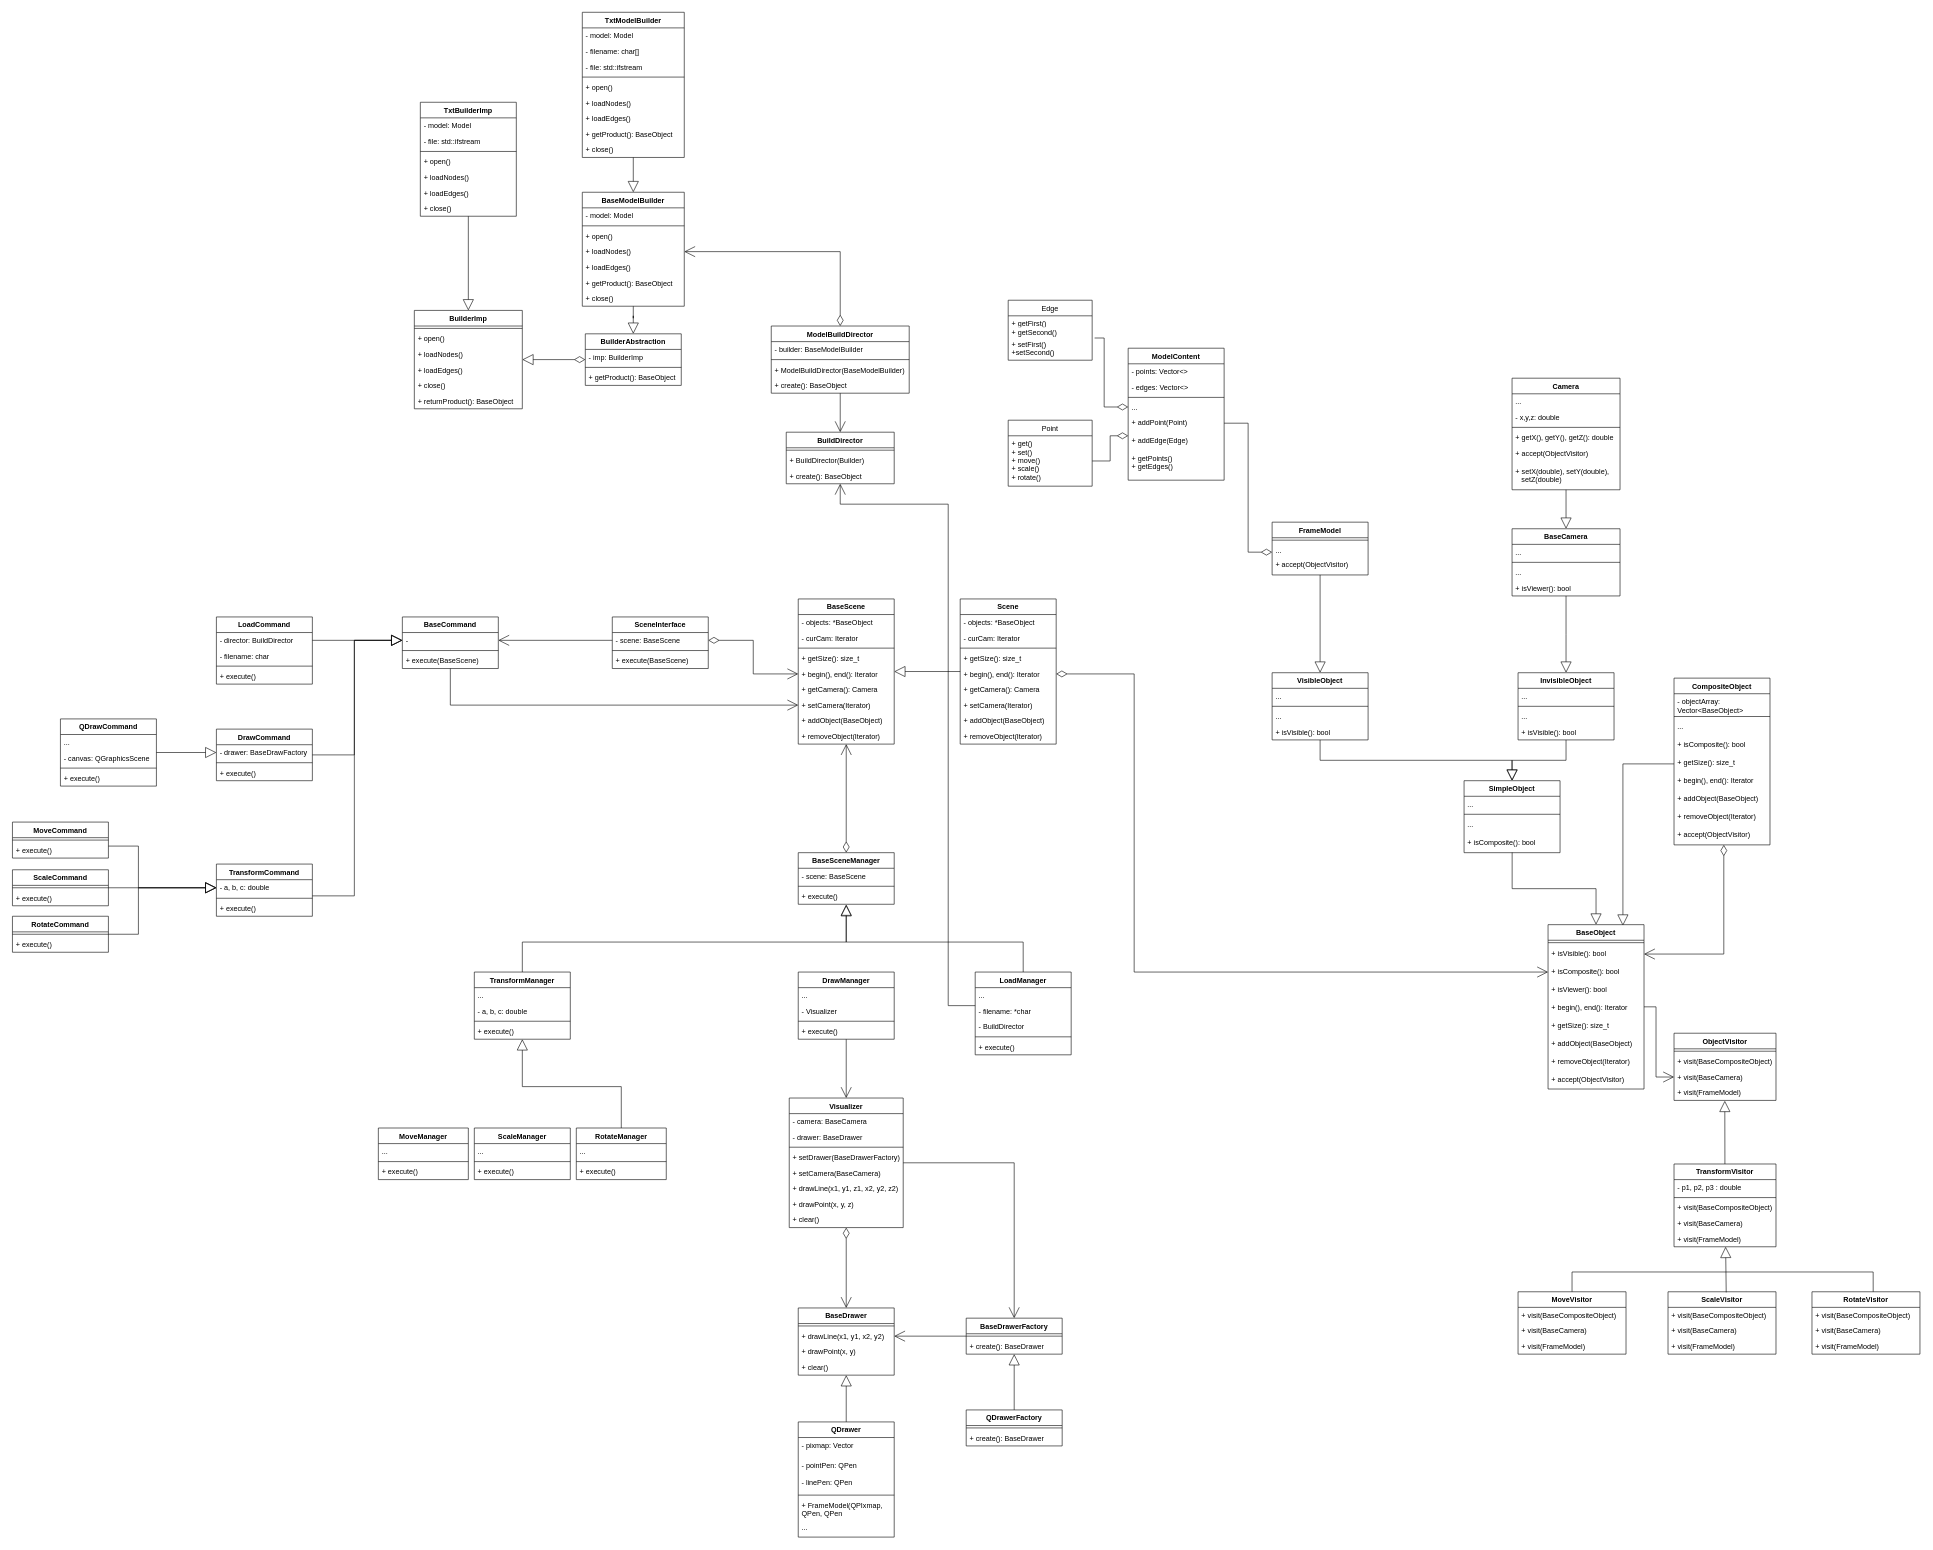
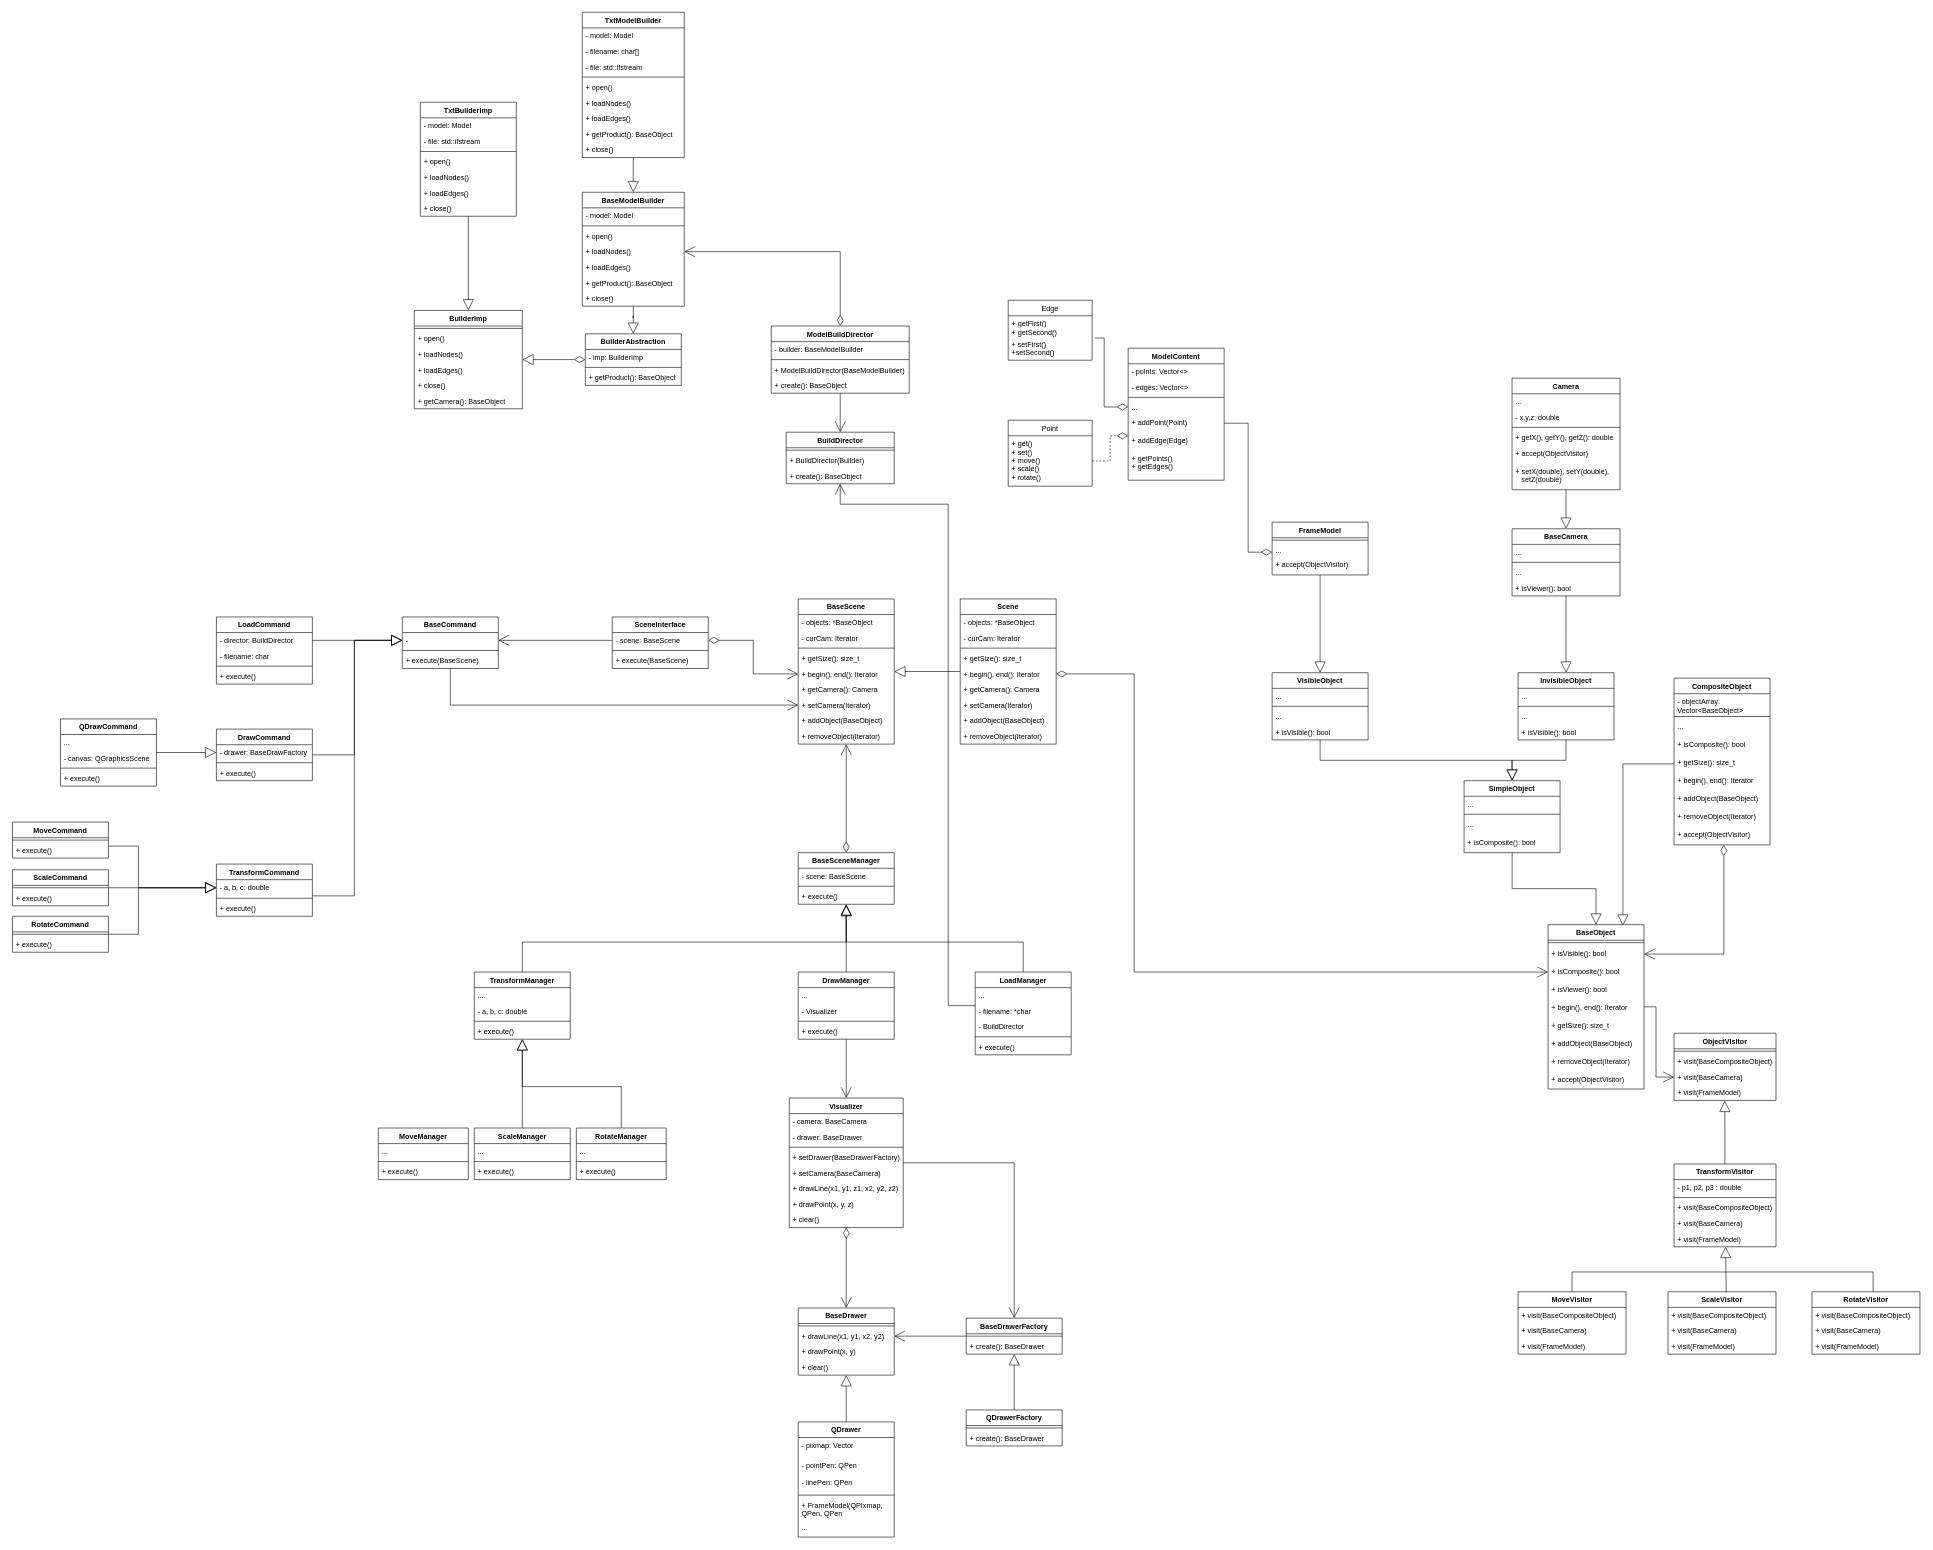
(473, 401) -> (465, 401)
(1110, 454) -> (1110, 454)
none -> (846, 958)
none -> (522, 1108)
